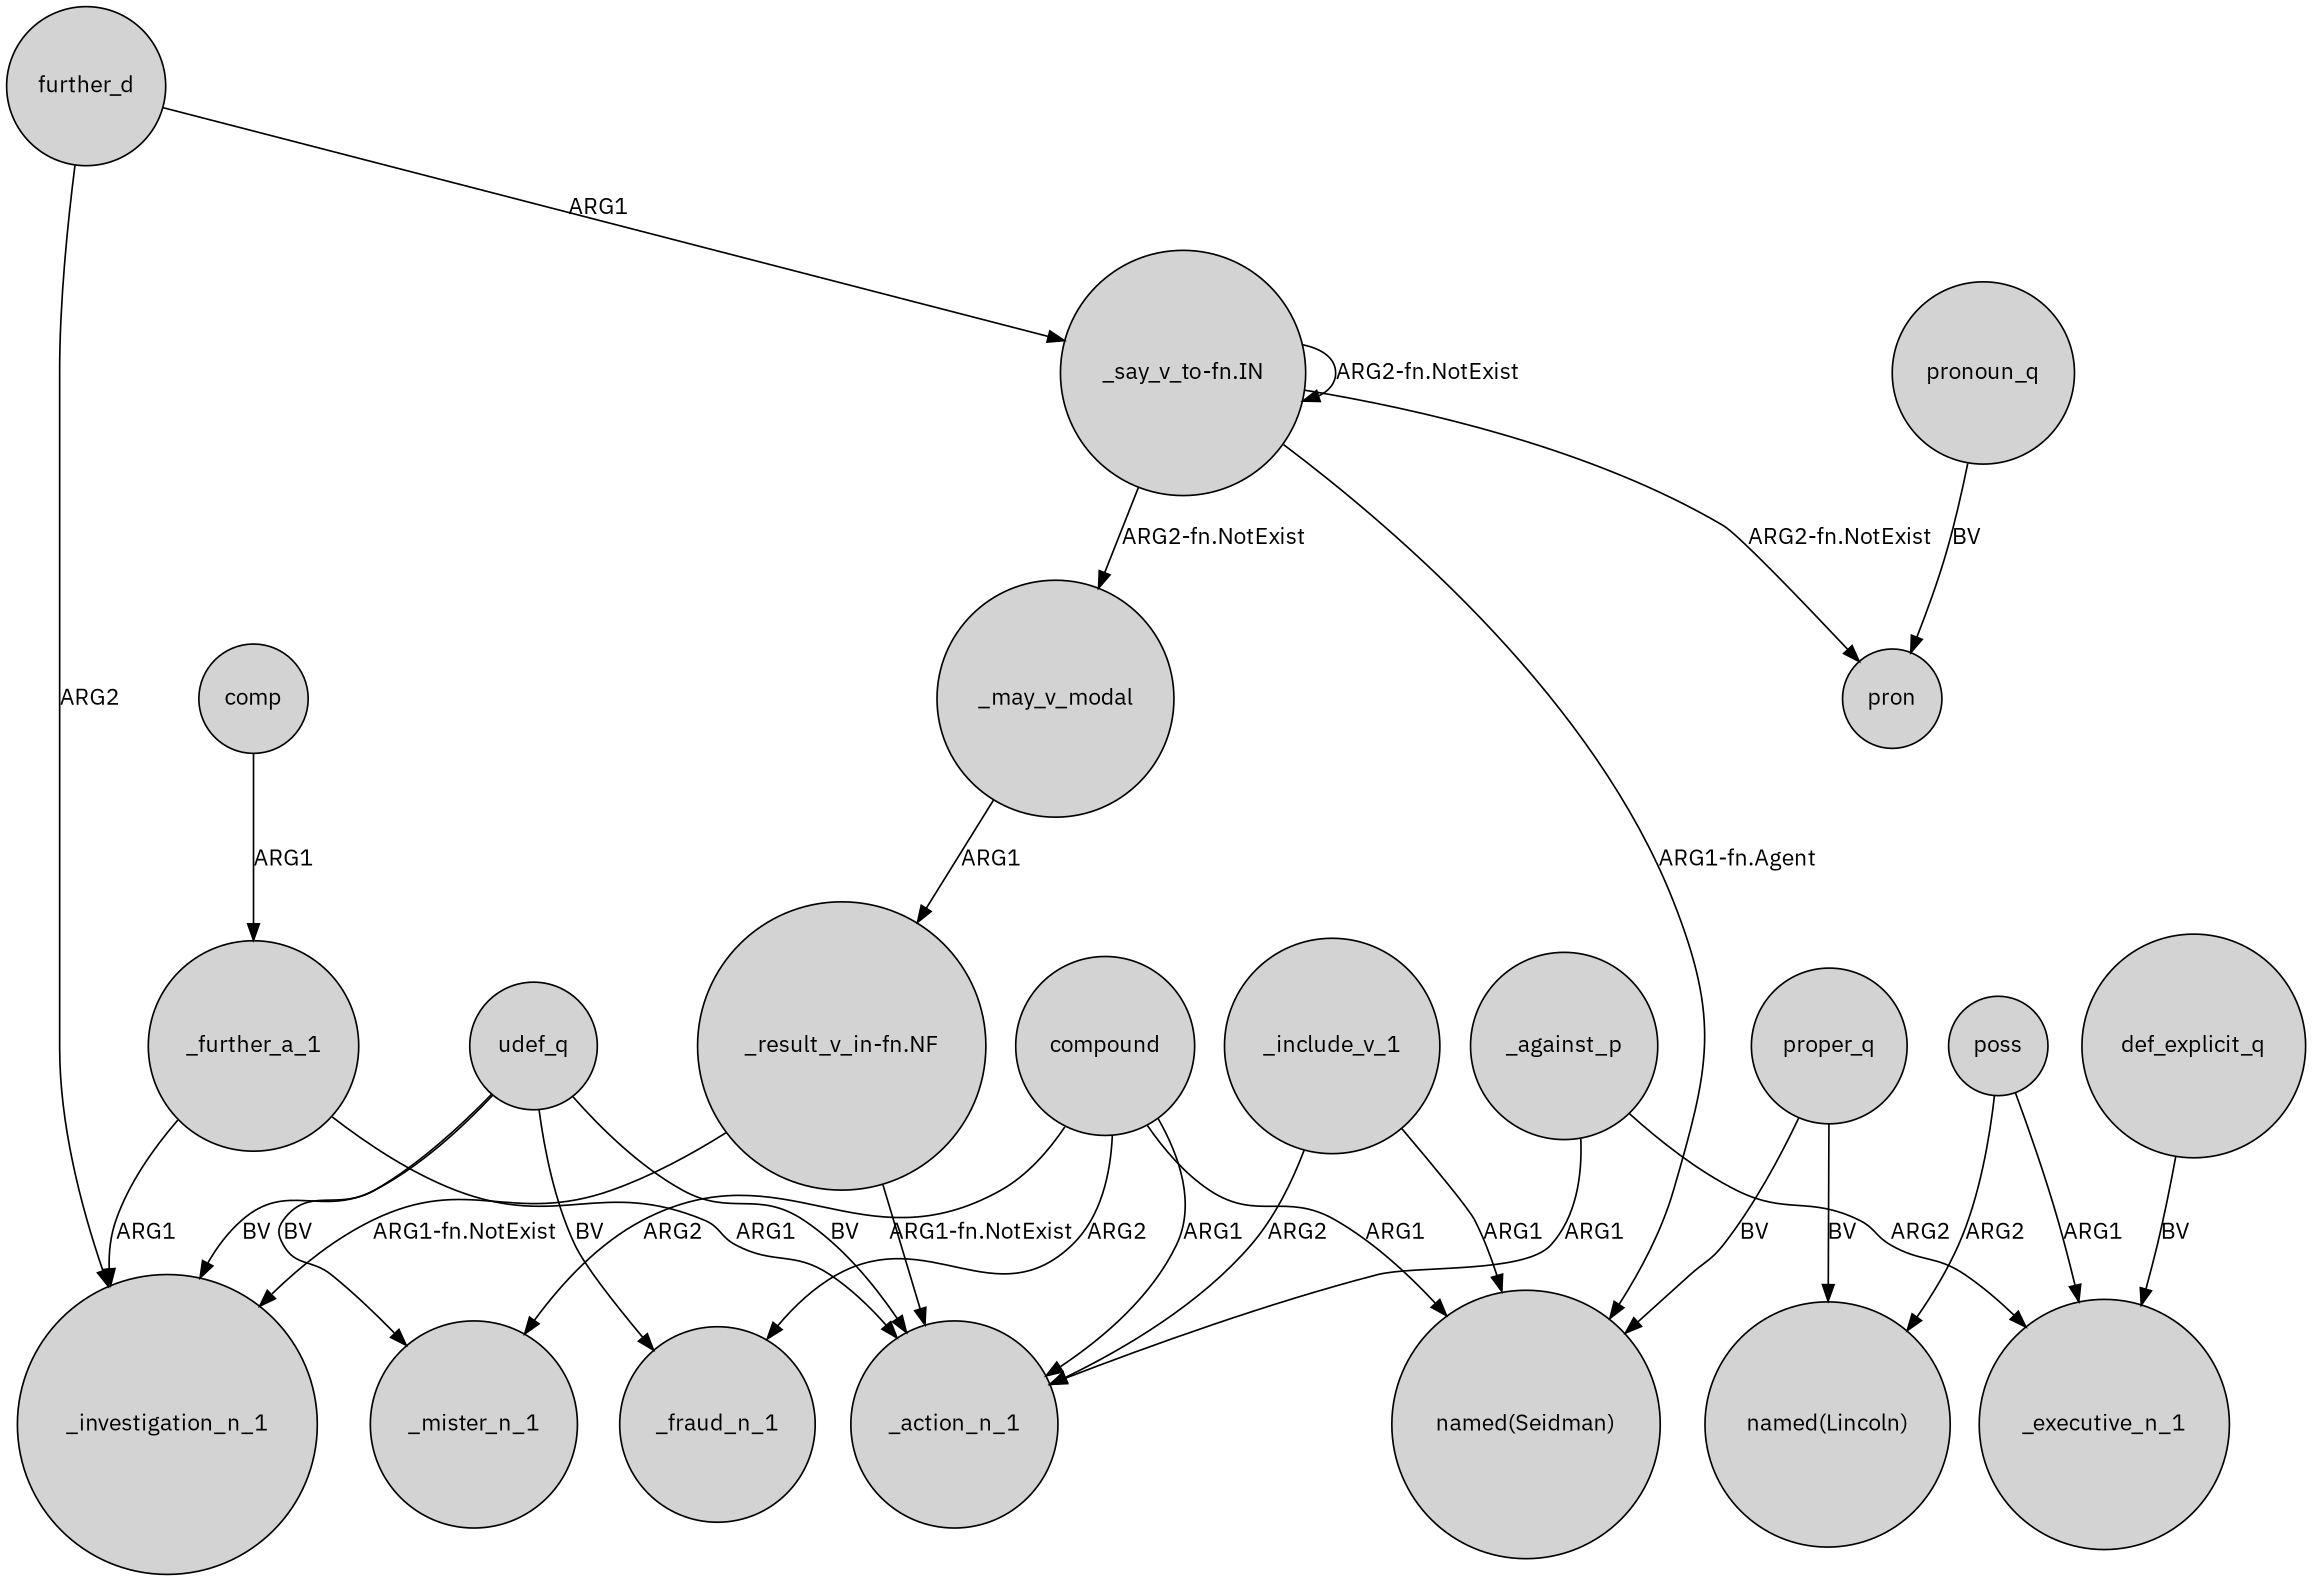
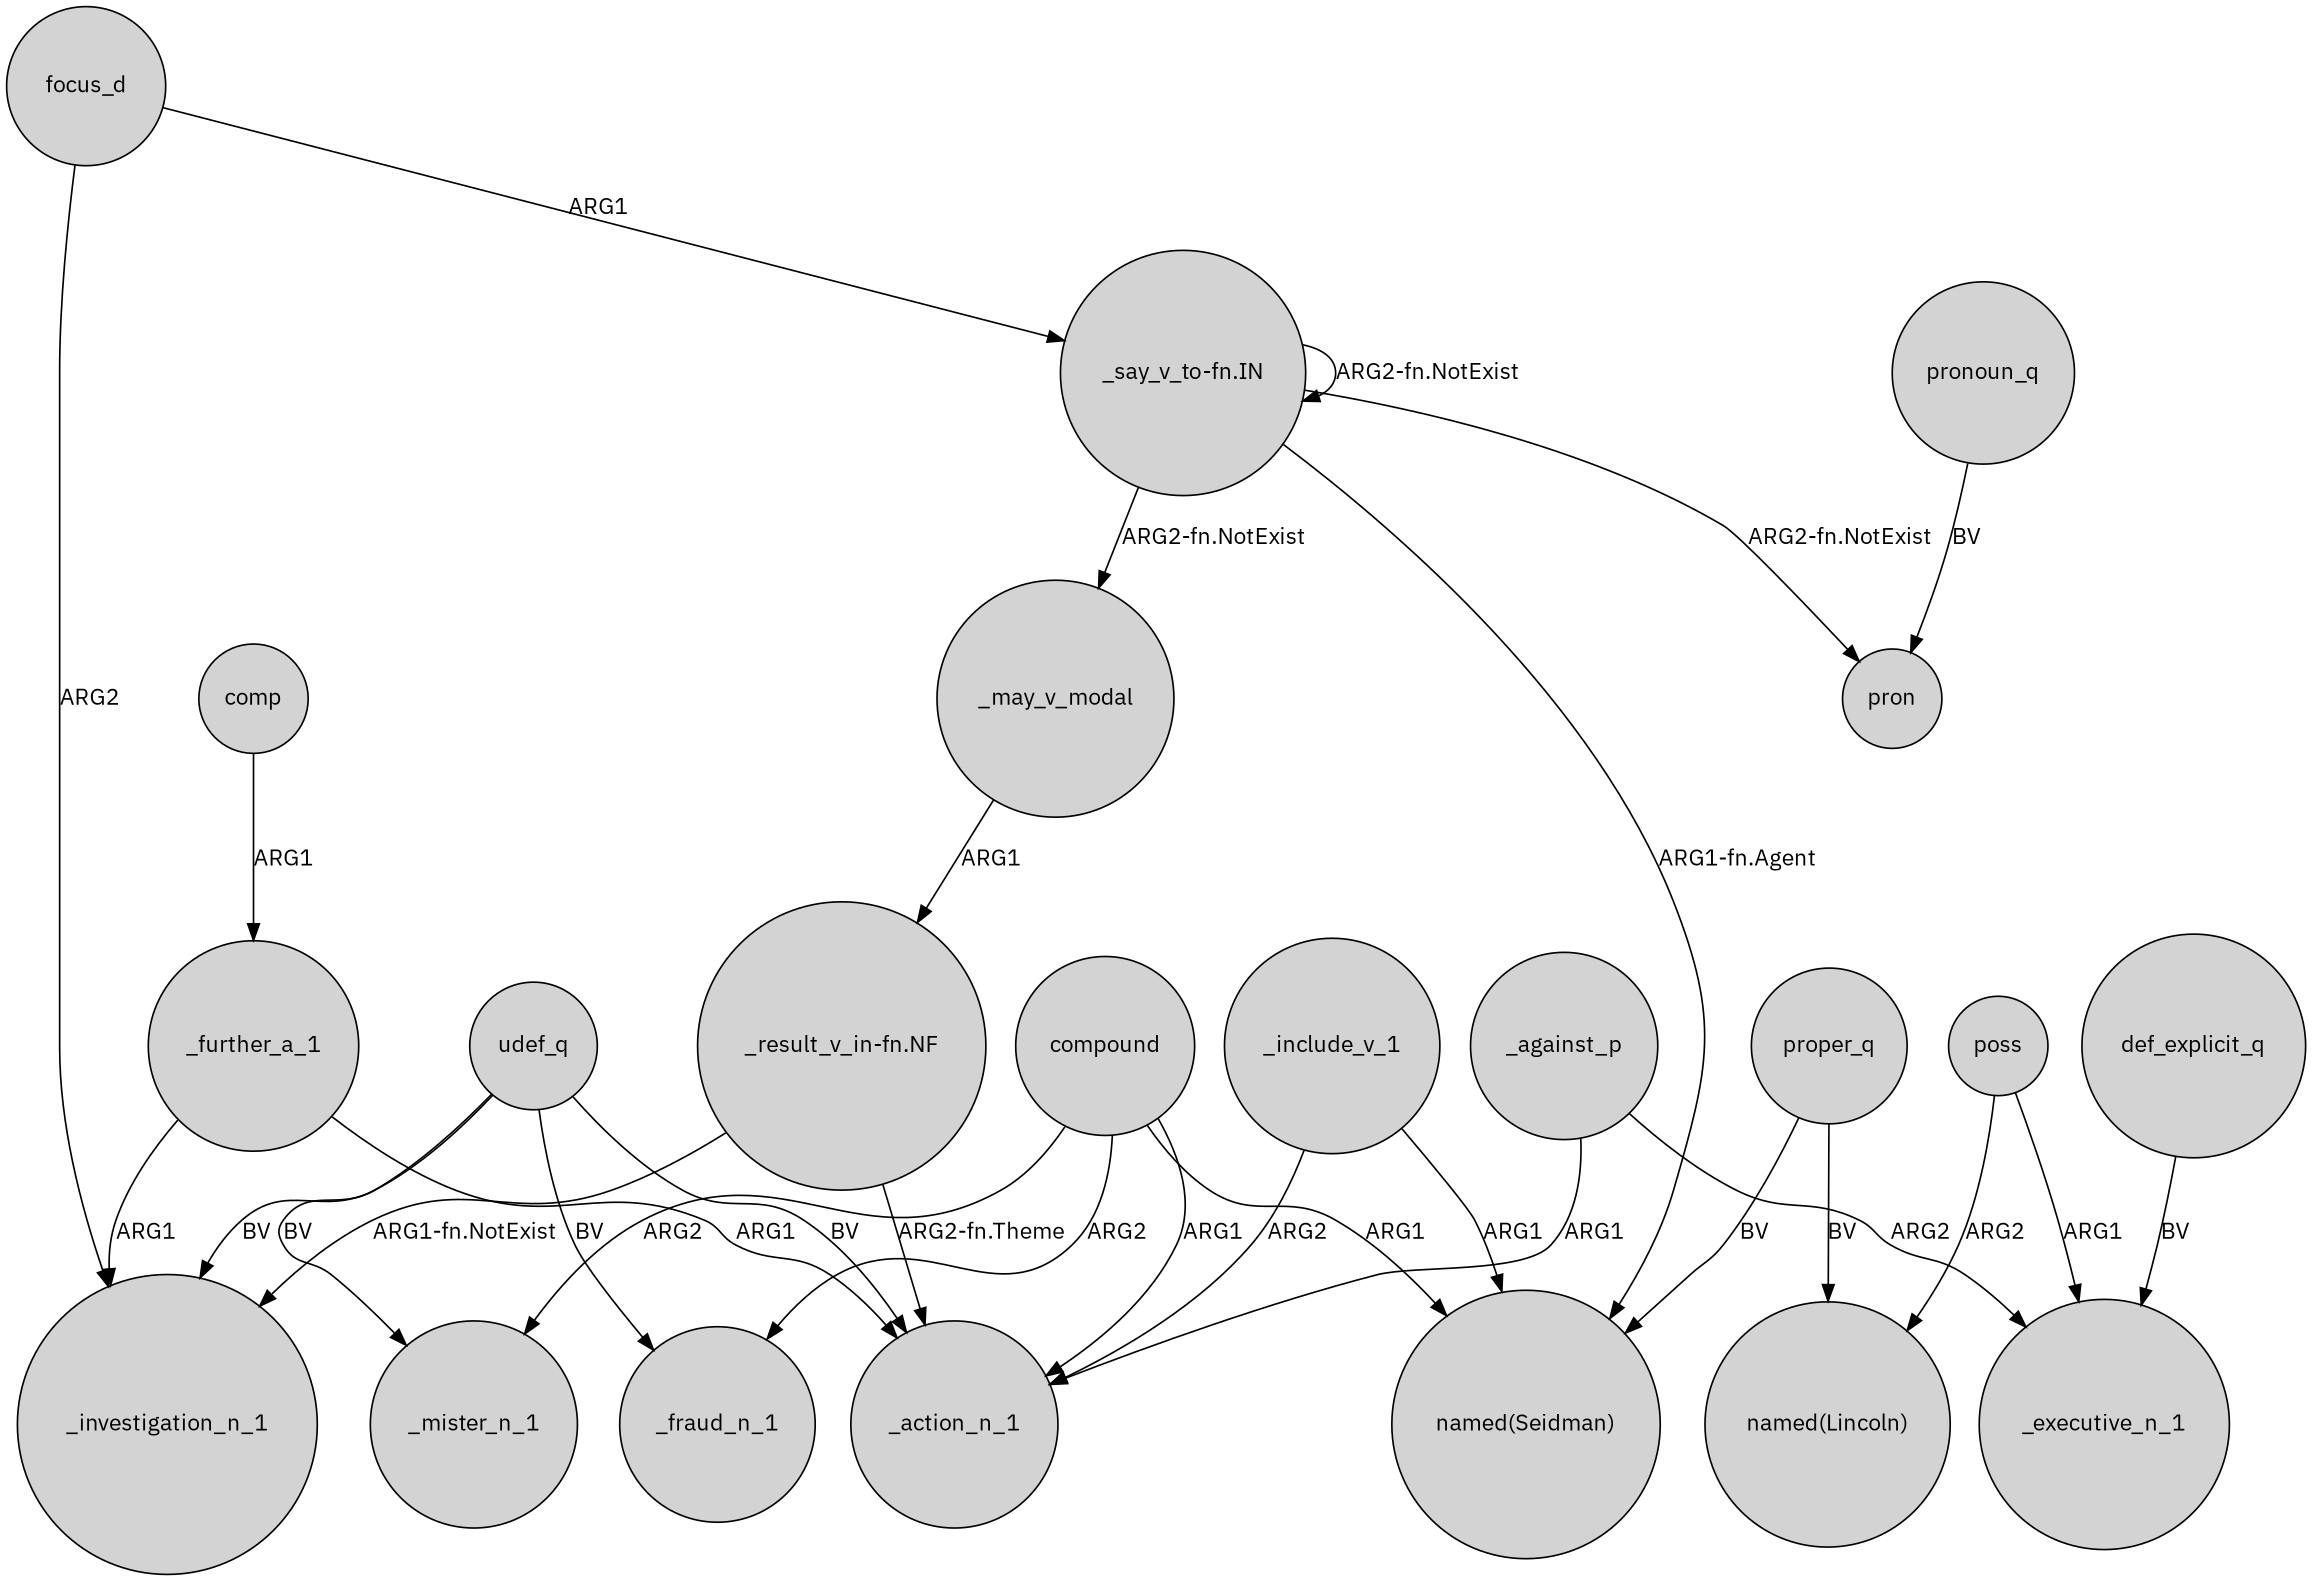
(86, 86) -> (86, 86)
(982, 1233) -> (982, 1233)
